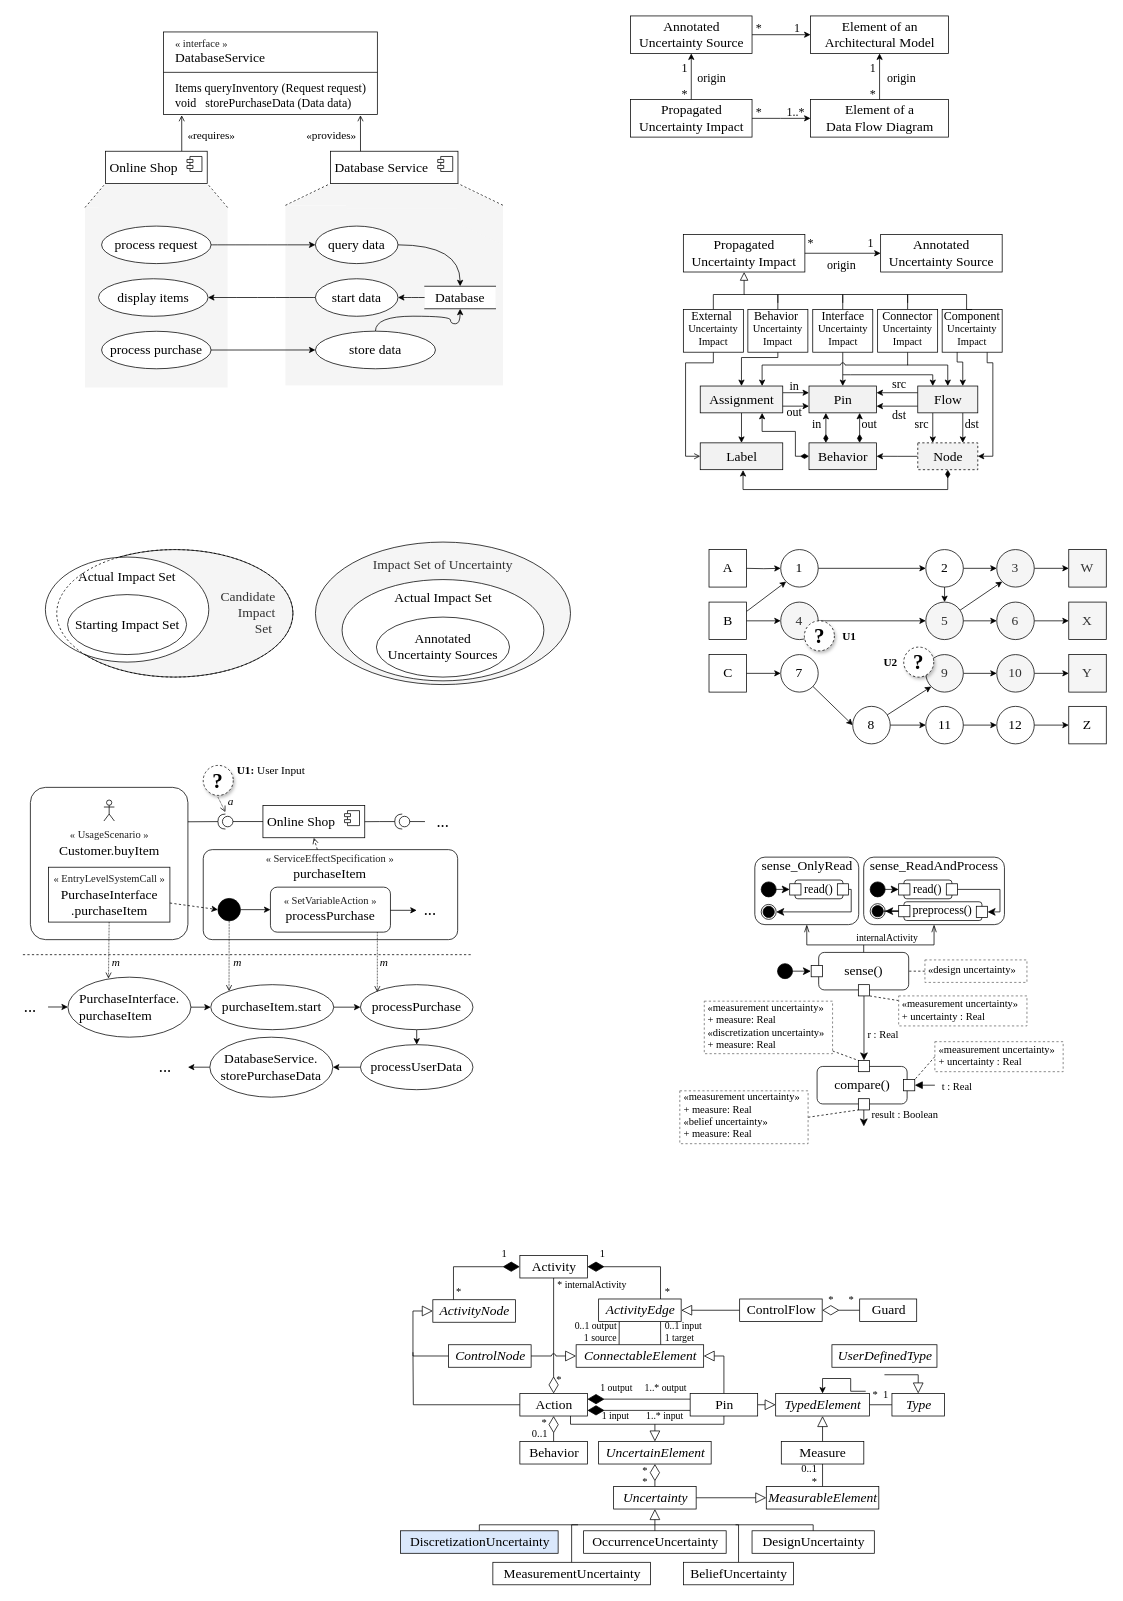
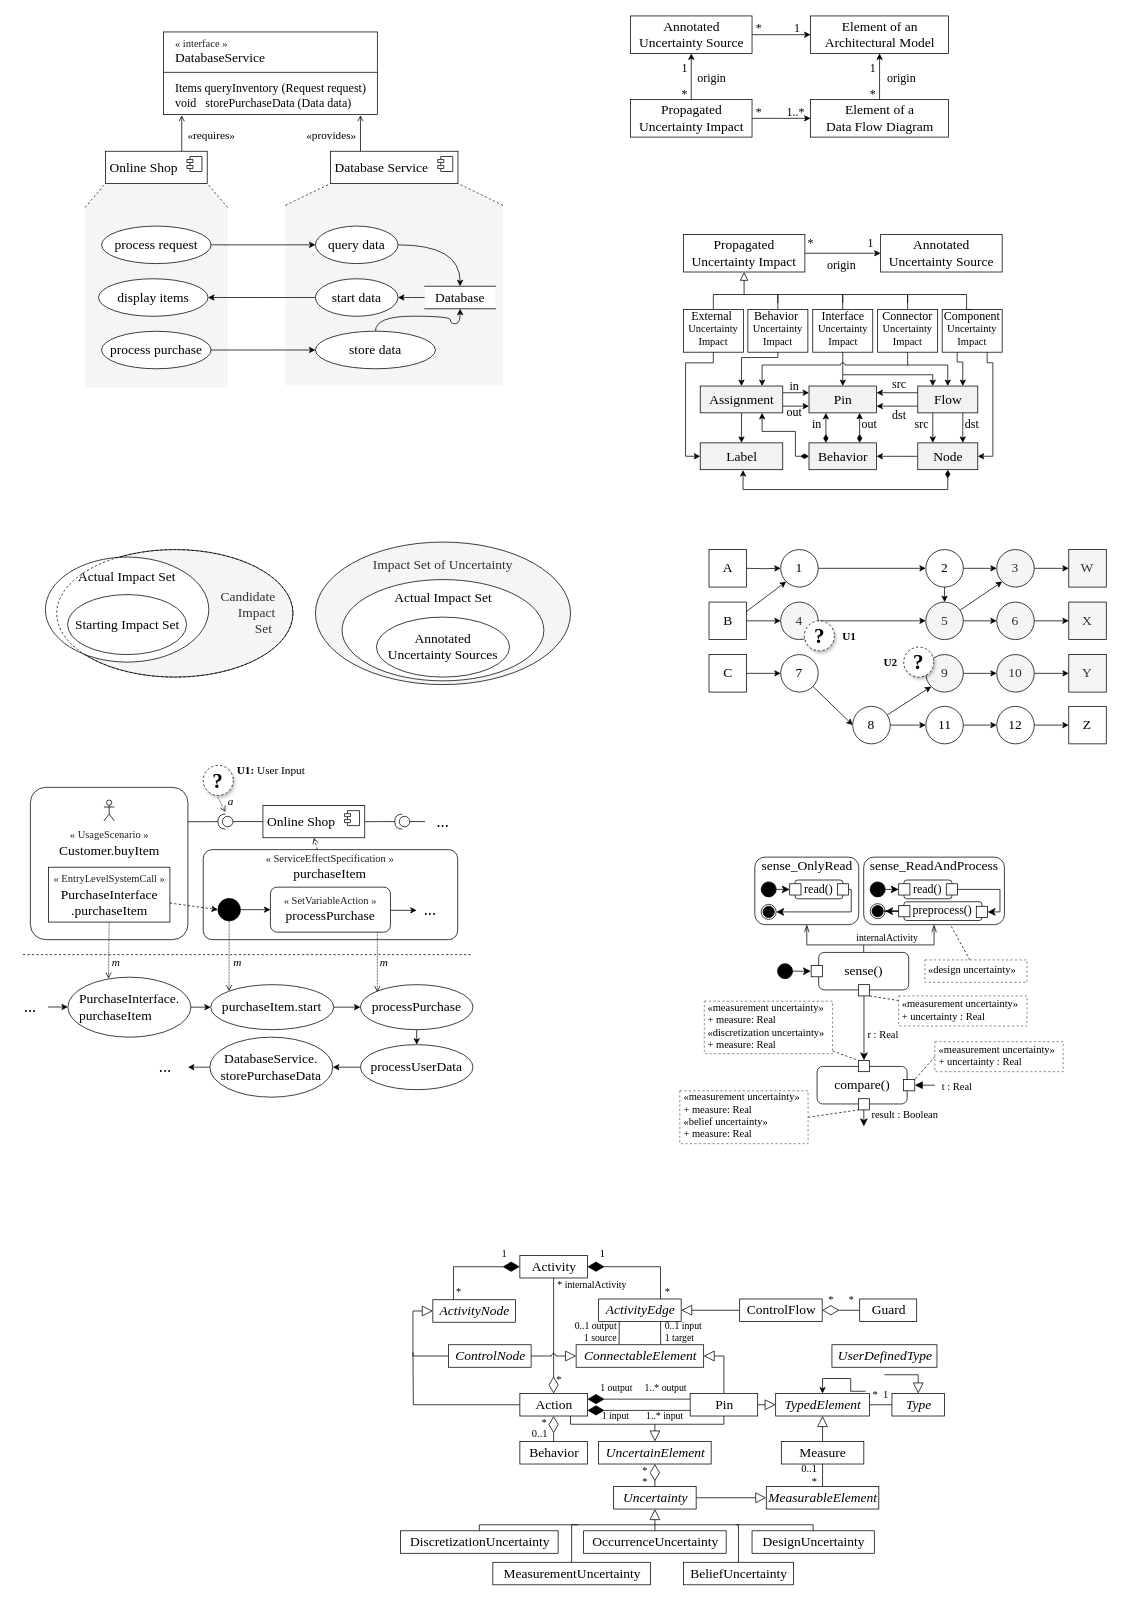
(695, 456) -> (693, 456)
(948, 456) -> (948, 456)
(917, 971) -> (960, 942)
(479, 1542) -> (479, 1542)
